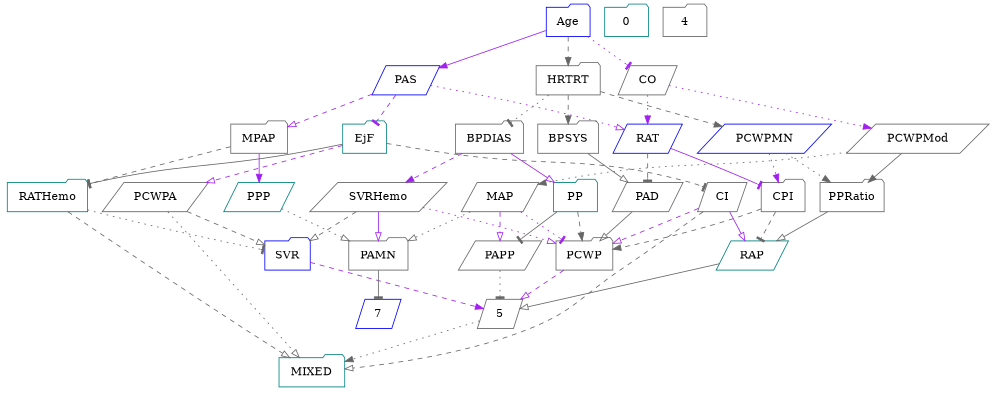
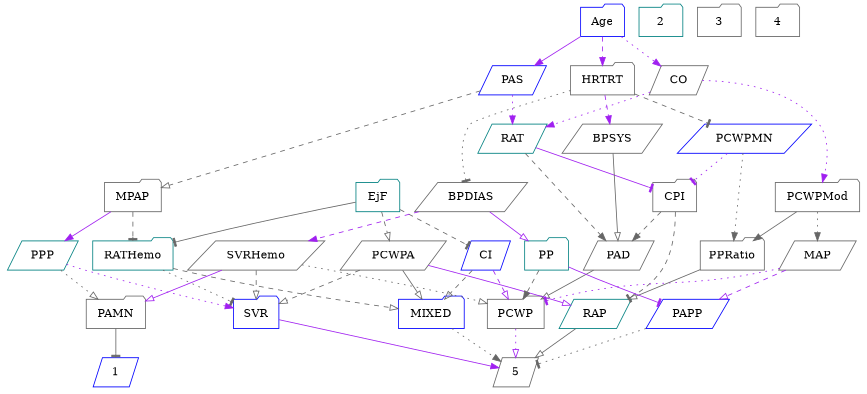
(627, 22) -> (661, 22)
none -> (719, 22)
(568, 47) -> (603, 47)
(607, 50) -> (638, 49)
(524, 104) -> (512, 103)
(568, 106) -> (606, 102)
(386, 108) -> none
(657, 108) -> (670, 108)
(334, 109) -> (325, 138)
(490, 139) -> (471, 197)
(568, 139) -> (612, 139)
(648, 139) -> (512, 139)
(918, 139) -> (817, 197)
(278, 163) -> (385, 226)
(648, 163) -> (563, 194)
(773, 166) -> (711, 167)
(722, 197) -> (486, 256)
(486, 223) -> (391, 282)
(736, 223) -> (492, 283)
(443, 225) -> none
(535, 228) -> (606, 282)
(692, 231) -> (650, 223)
(500, 256) -> (688, 314)
(231, 282) -> (409, 280)
(546, 282) -> (516, 339)
(393, 284) -> (385, 343)
none -> (146, 287)
(378, 314) -> (116, 372)
(416, 340) -> (473, 343)
(312, 372) -> (431, 314)
